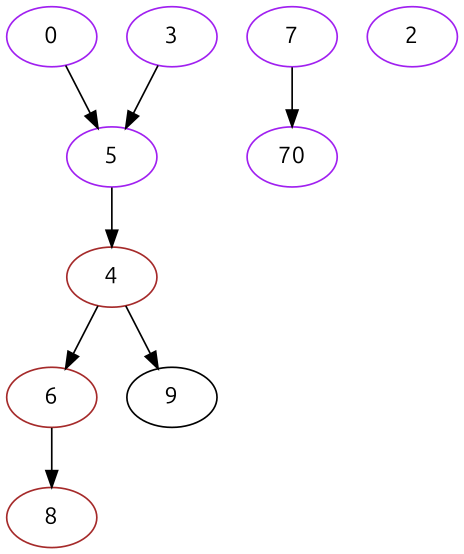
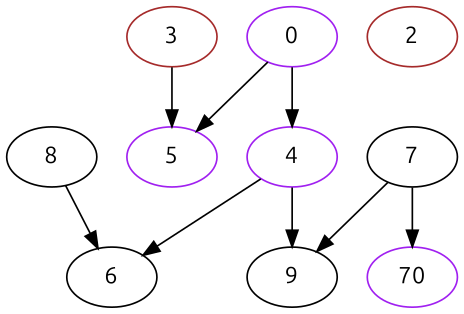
(172, 37) -> (172, 37)
(292, 37) -> (412, 157)
(412, 37) -> (412, 37)
(112, 209) -> (292, 89)
none -> (358, 211)
(112, 277) -> (292, 157)
(52, 397) -> (112, 277)
(52, 449) -> (78, 210)
(52, 518) -> (52, 157)
